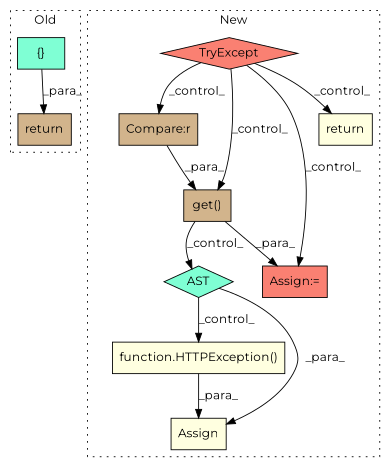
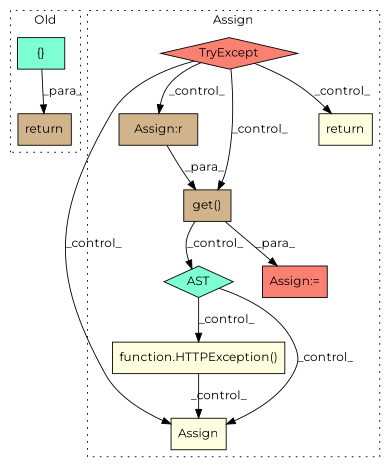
(234, 21) -> (234, 21)
(158, 130) -> (158, 130)
(303, 152) -> (67, 230)
(326, 358) -> (326, 358)
(219, 396) -> (219, 396)
